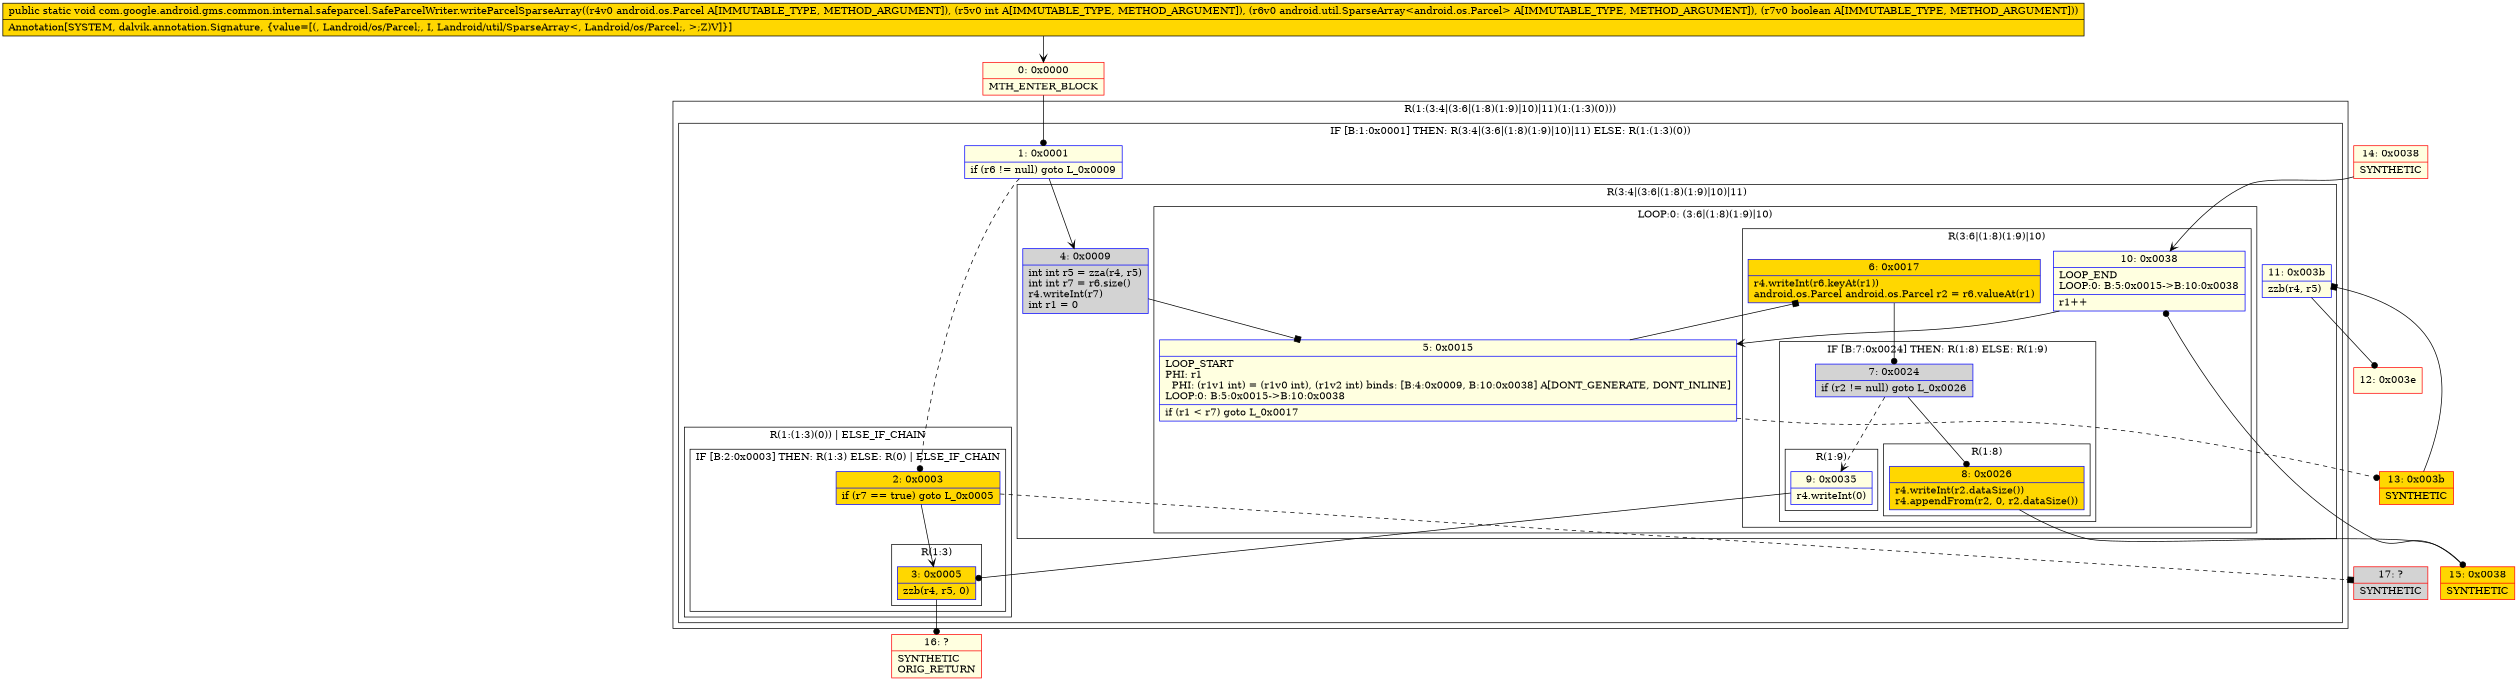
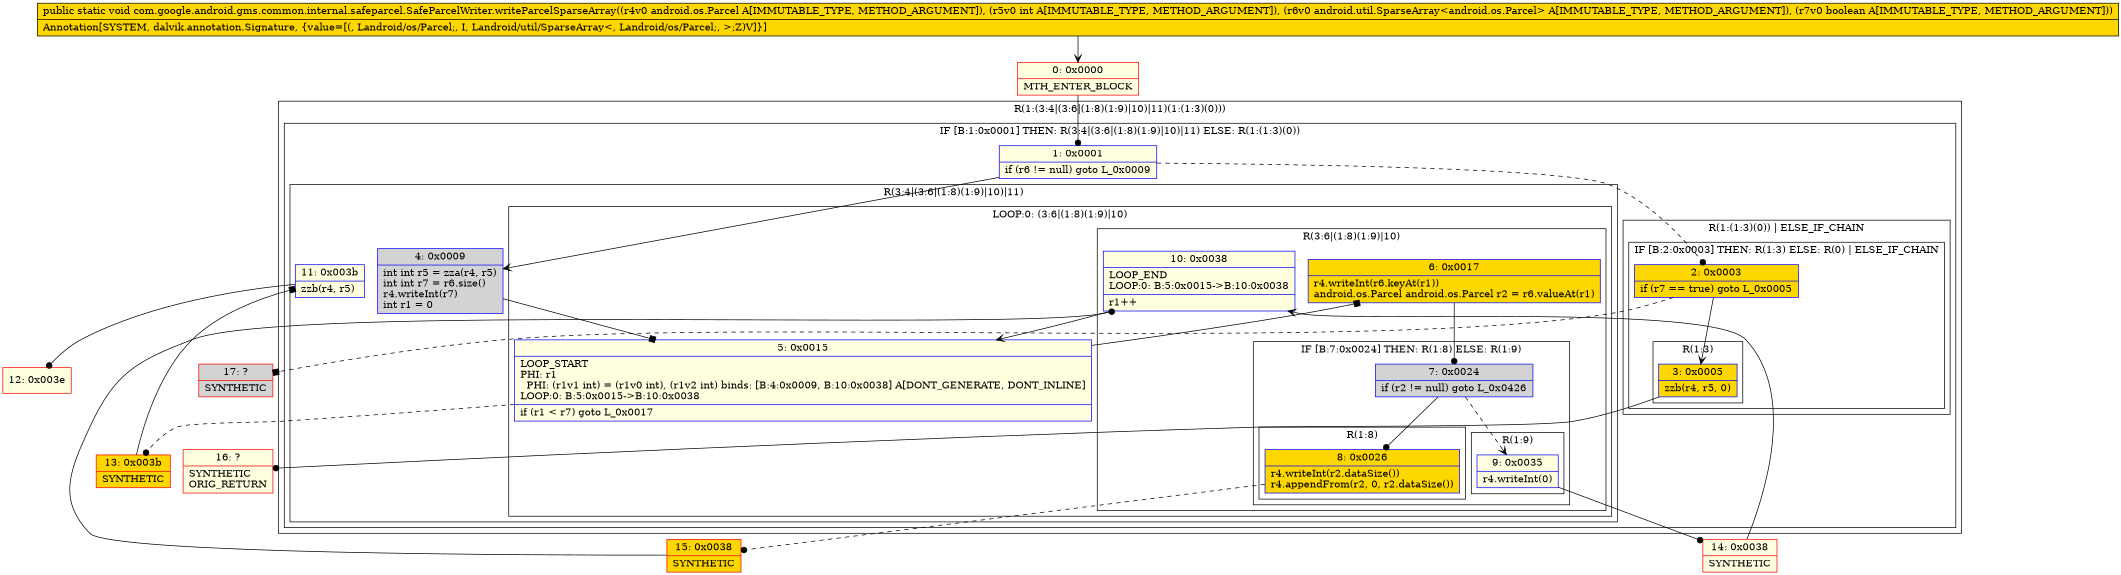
(1894, 388) -> (1454, 388)
(2353, 539) -> (1058, 510)
(1305, 544) -> (1628, 513)
